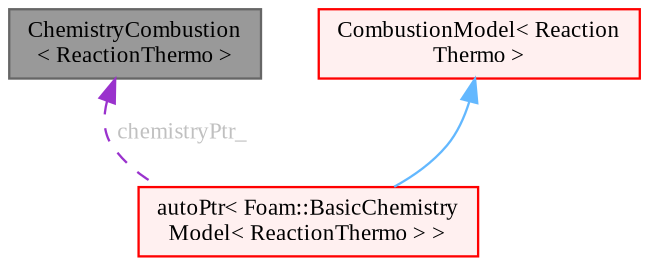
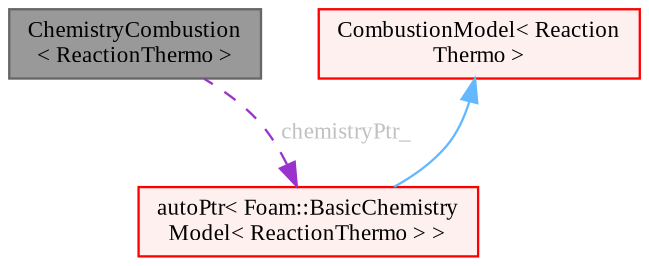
(117, 153) -> (253, 115)
